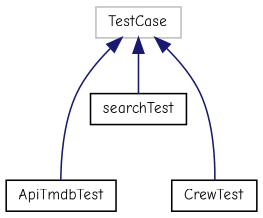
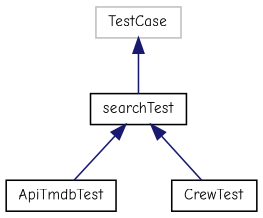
(71, 109) -> (94, 158)
(206, 109) -> (182, 158)
